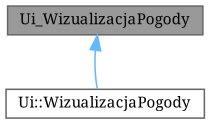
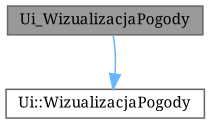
(95, 70) -> (115, 55)
